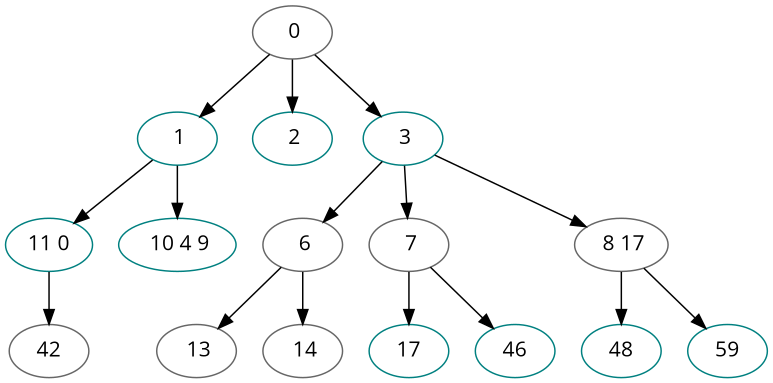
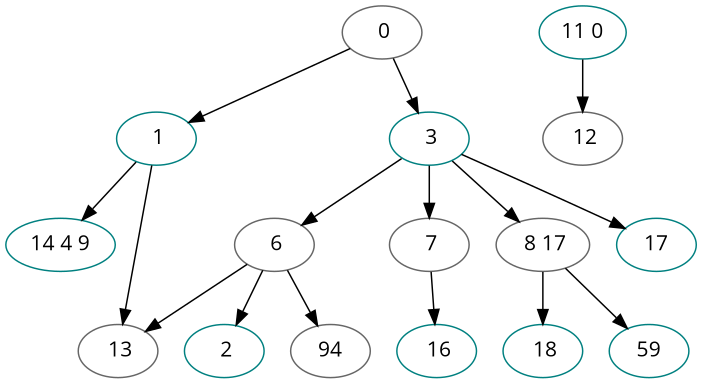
(292, 78) -> (253, 291)
(119, 187) -> (139, 237)
(177, 245) -> (61, 245)
(409, 291) -> (537, 188)
(49, 351) -> (583, 139)
(303, 351) -> (330, 351)
(515, 351) -> (437, 351)
(621, 351) -> (543, 351)
